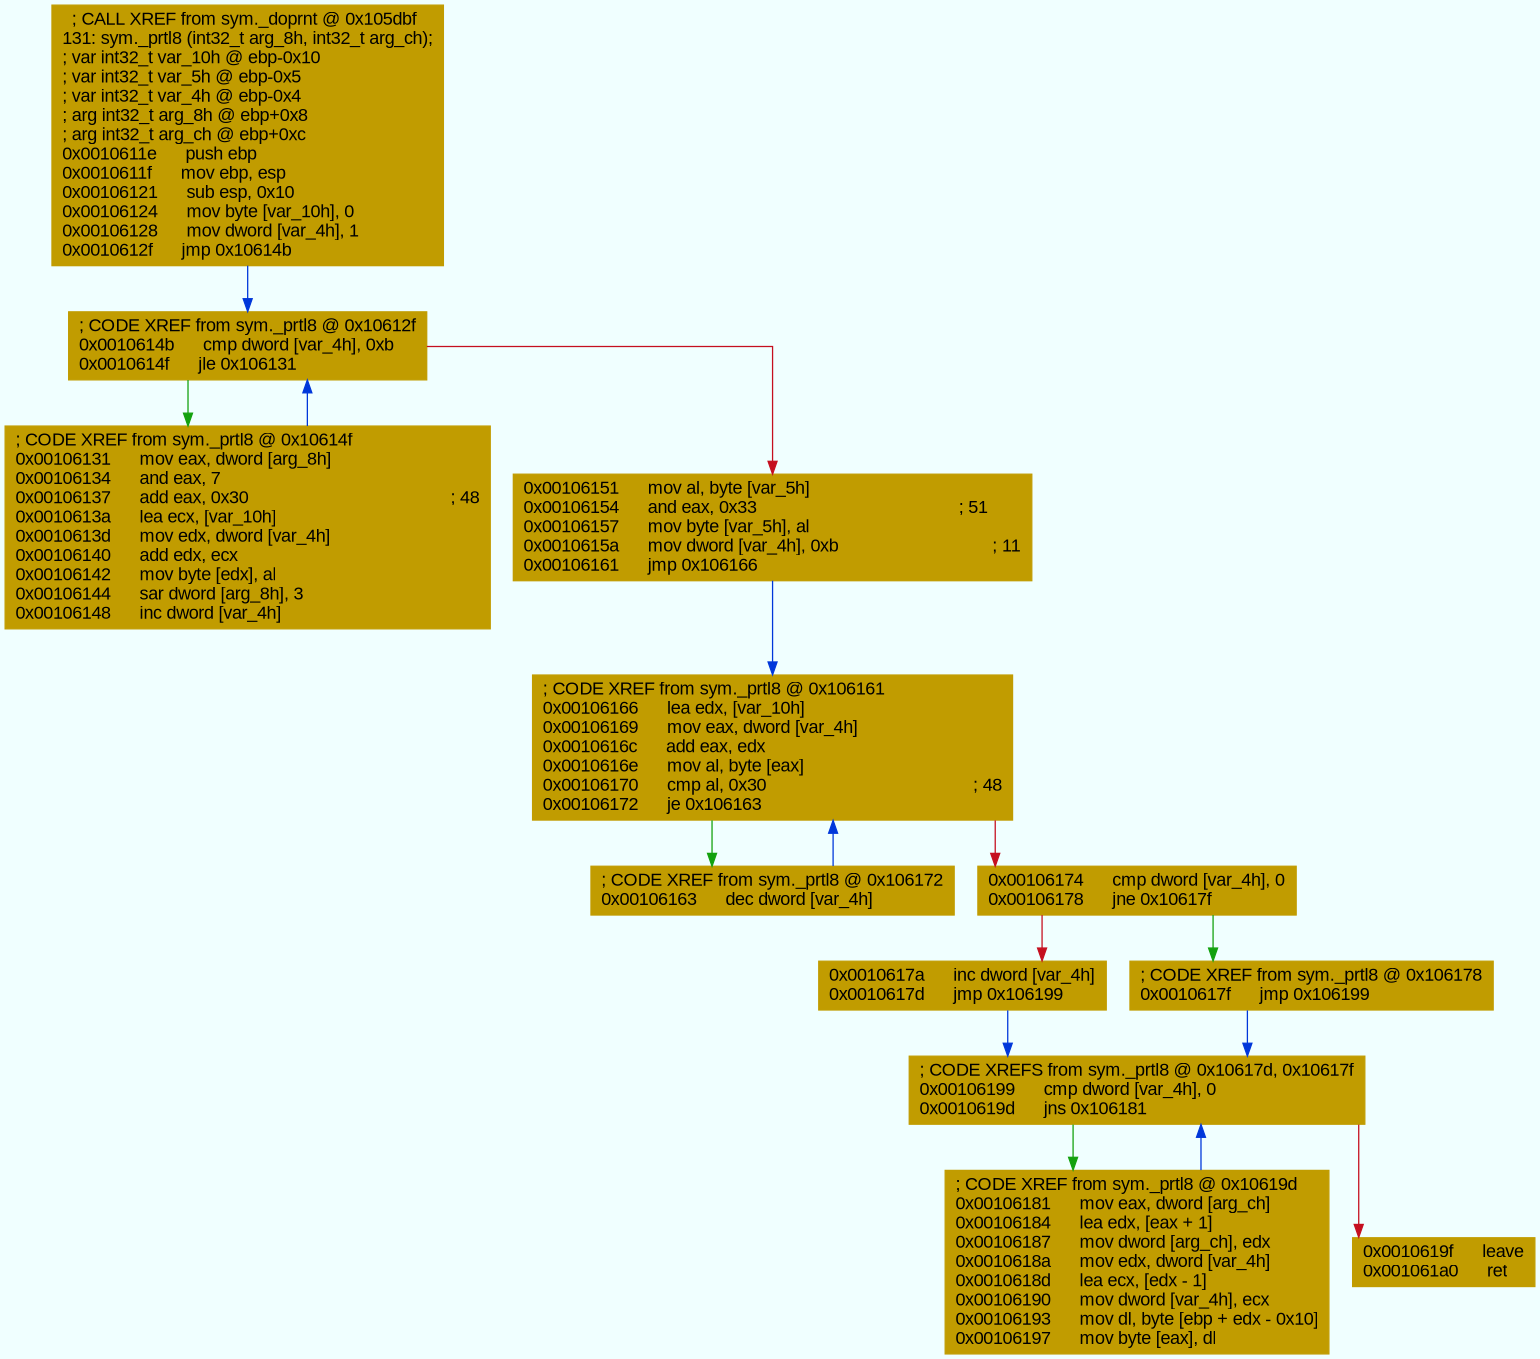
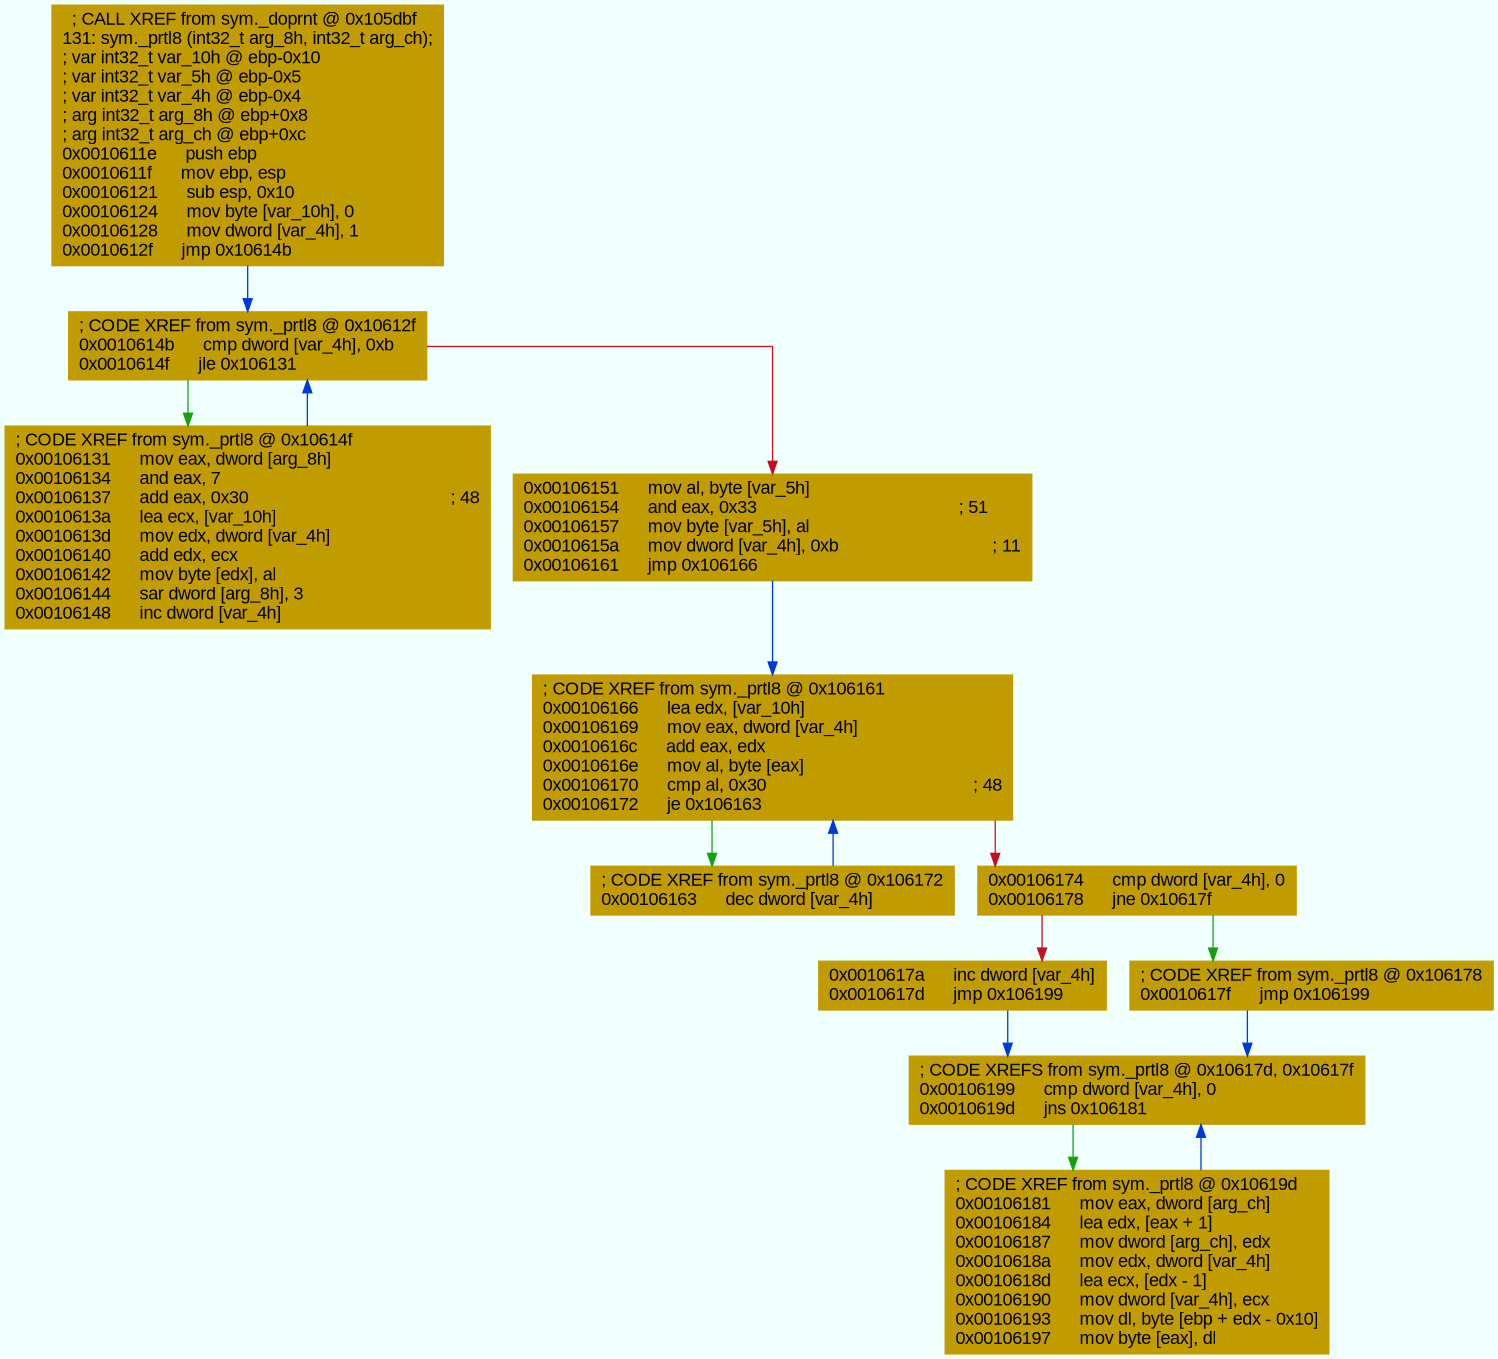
(1444, 1262) -> none
